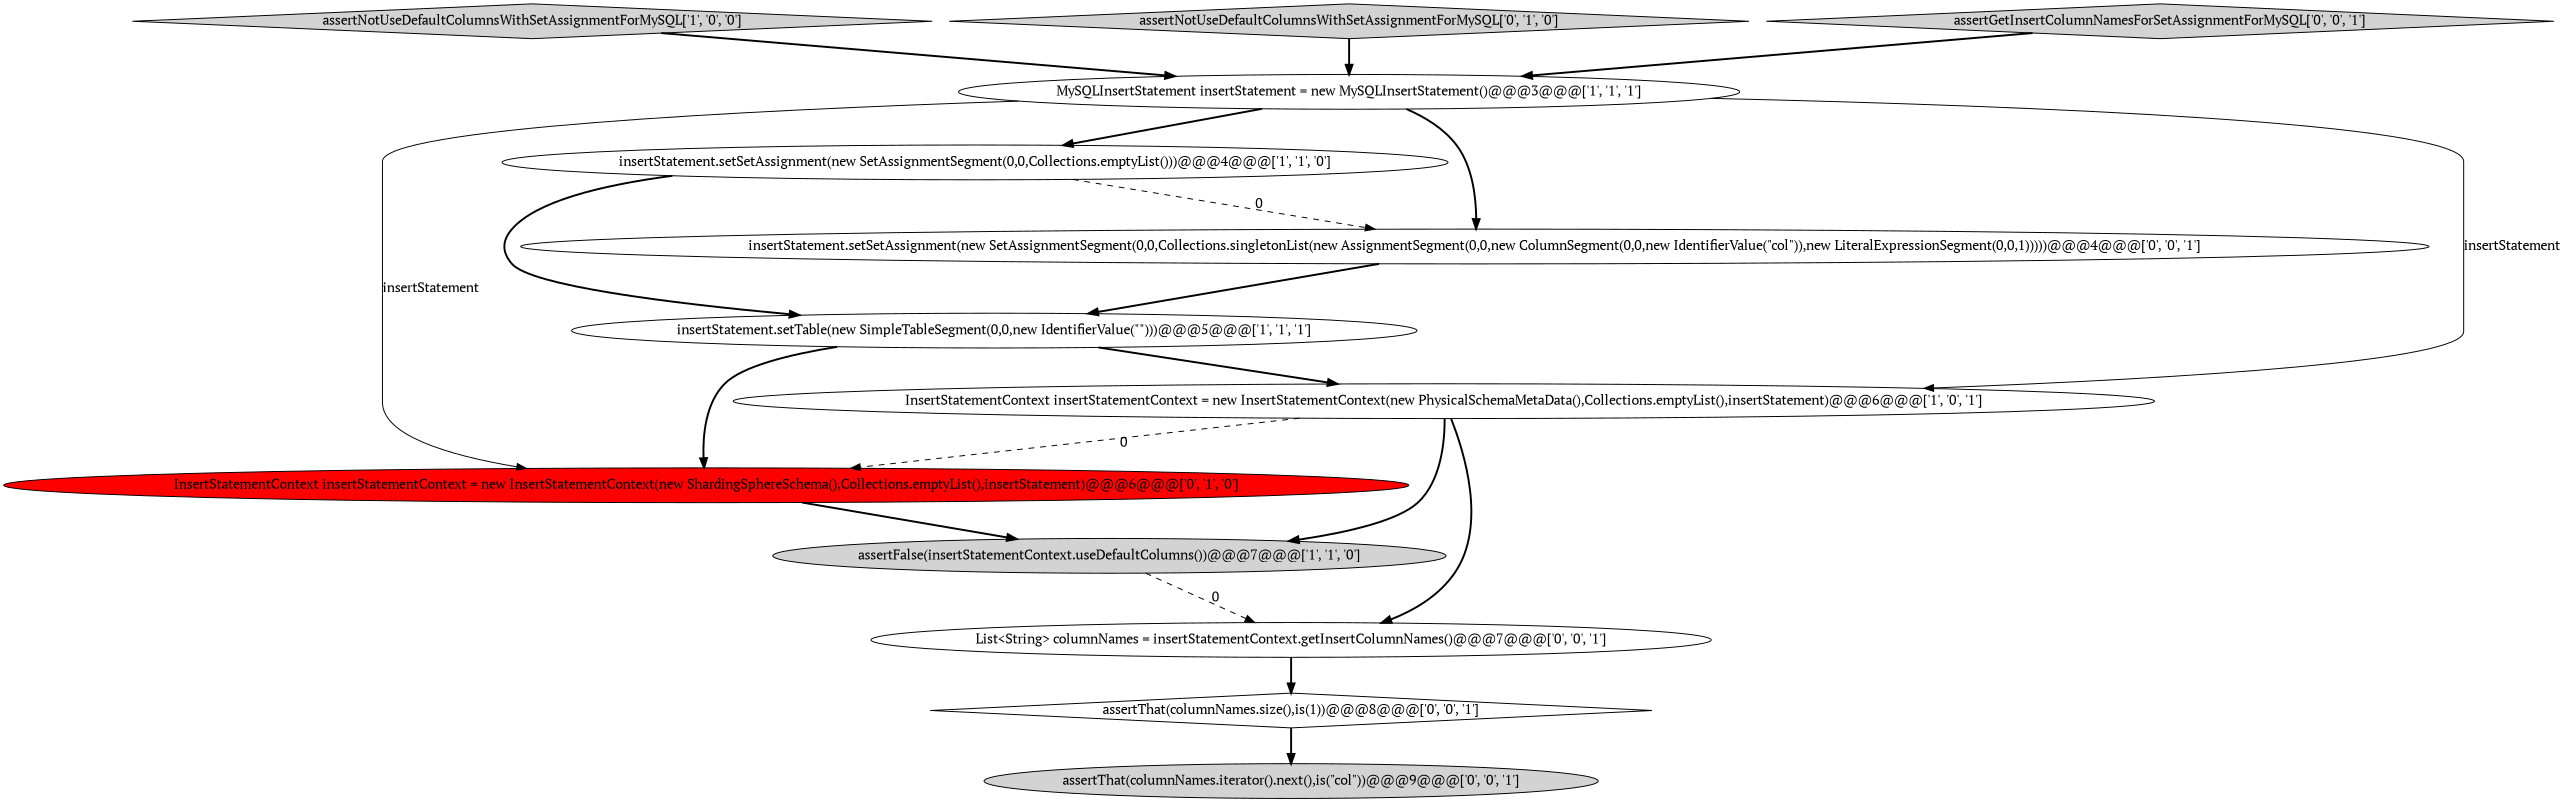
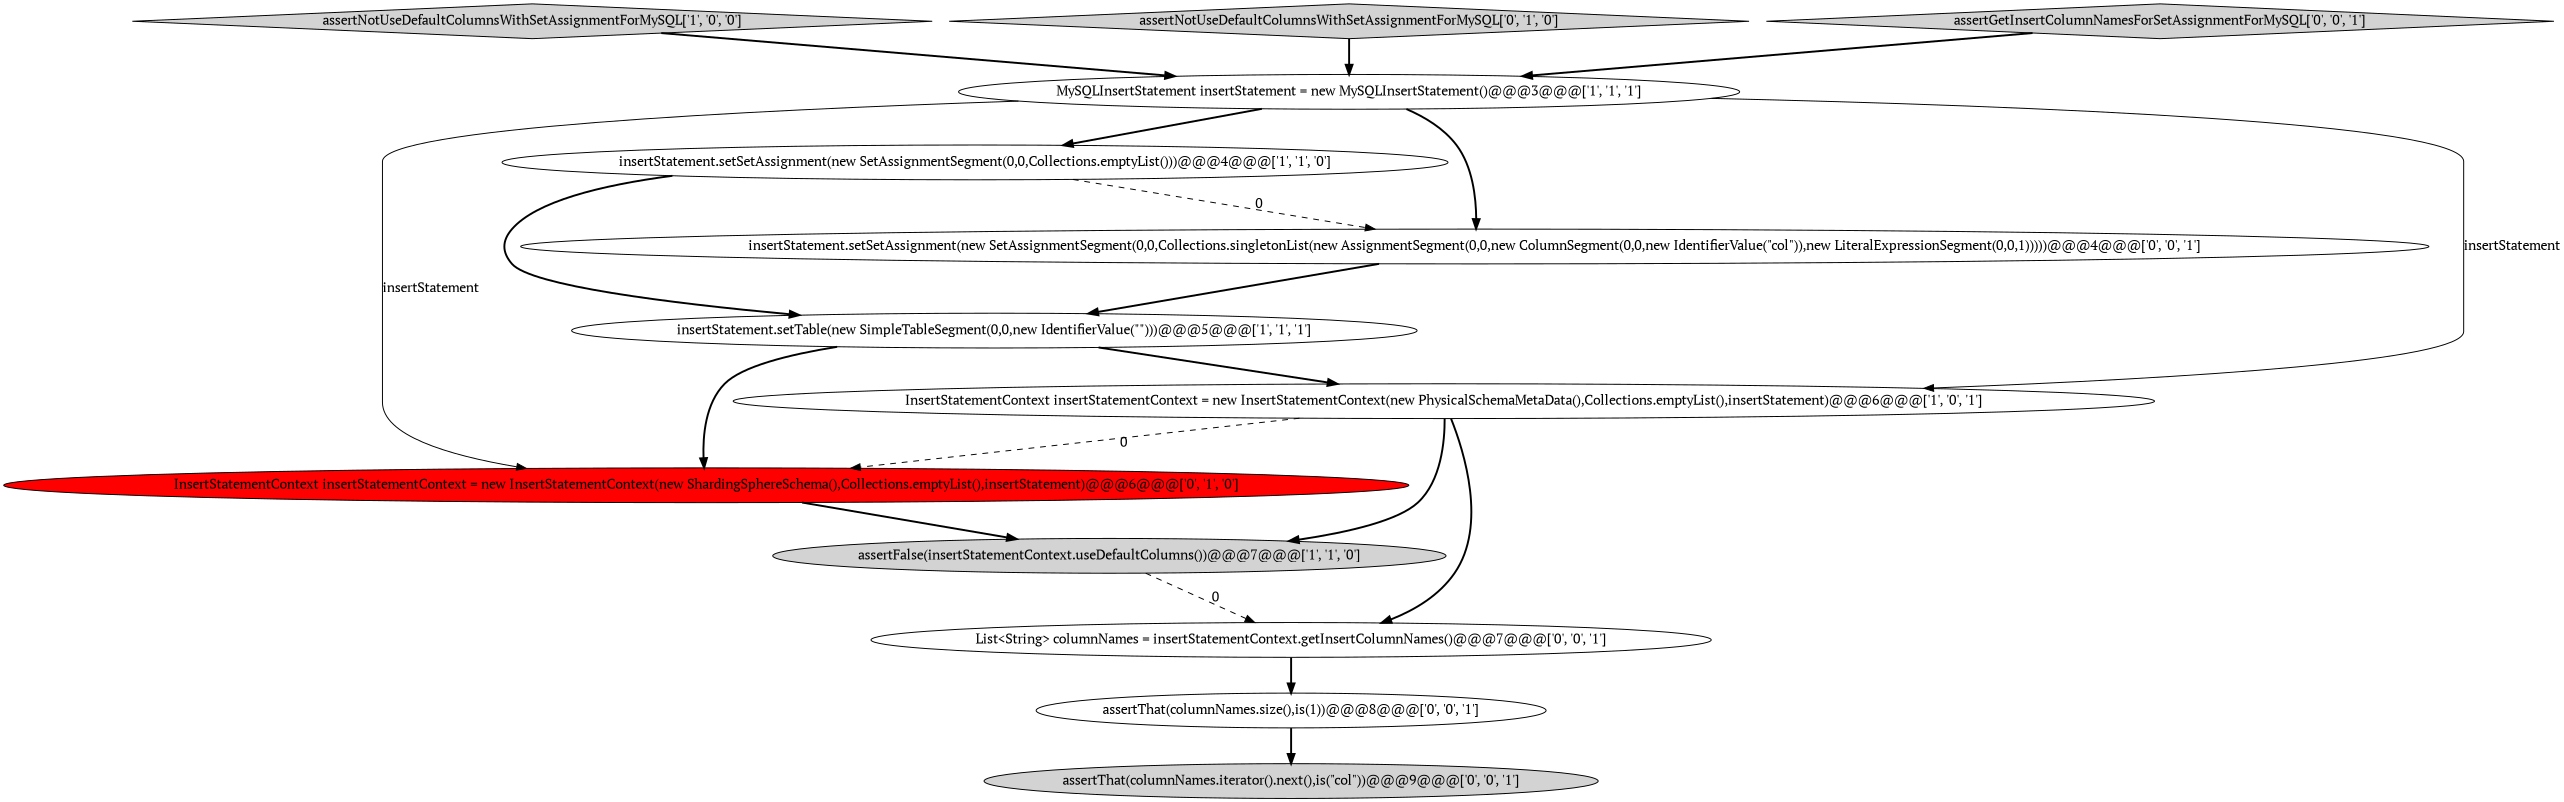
(1291, 710) -> (1291, 710)
